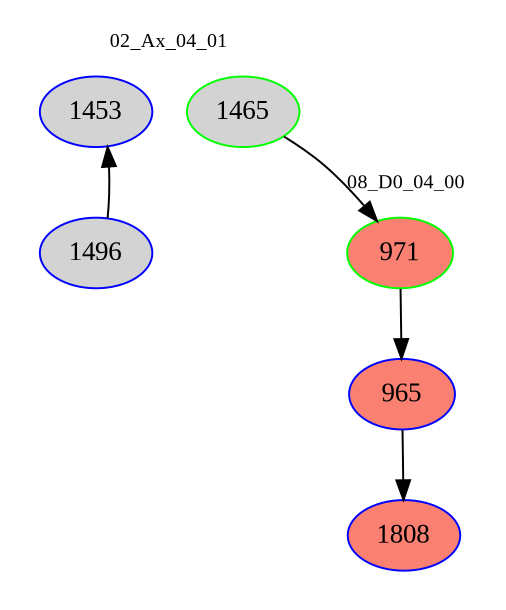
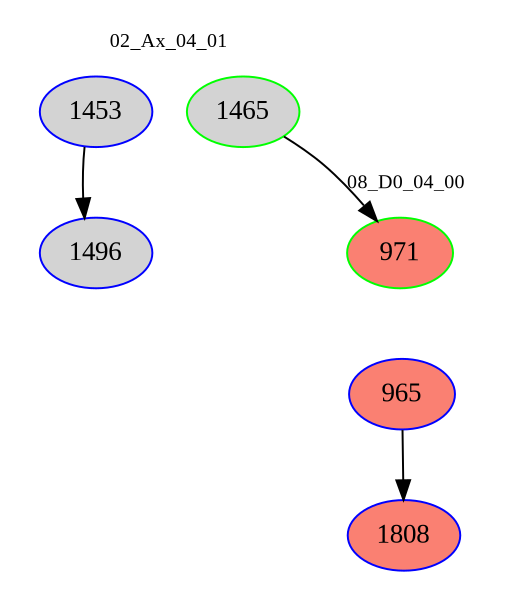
(109, 193) -> (83, 173)
(401, 314) -> none
